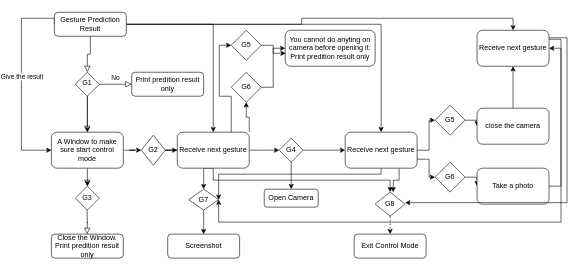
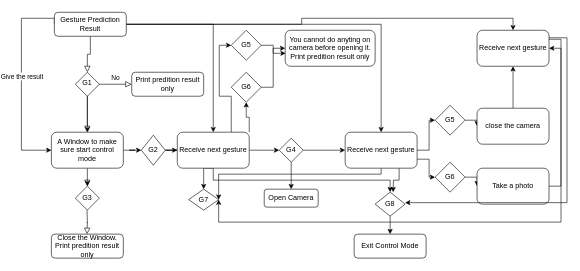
(204, 220) -> none
(390, 224) -> (390, 224)
(204, 246) -> none
